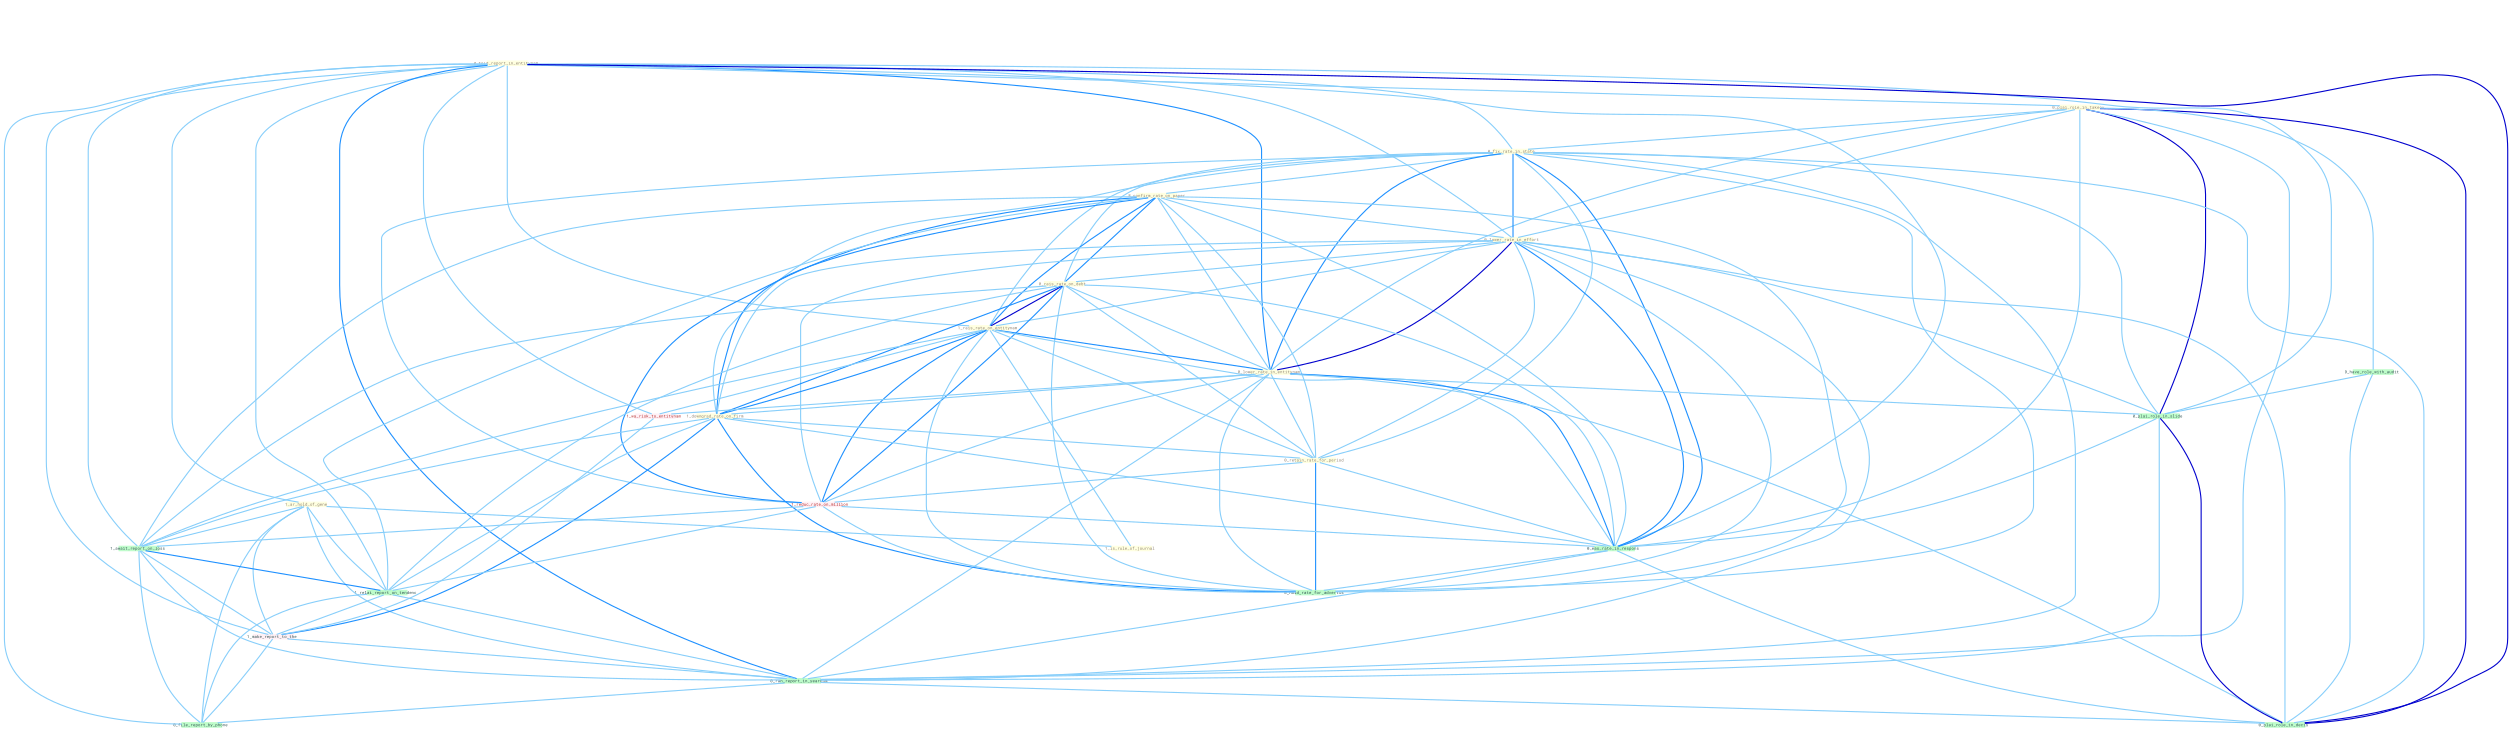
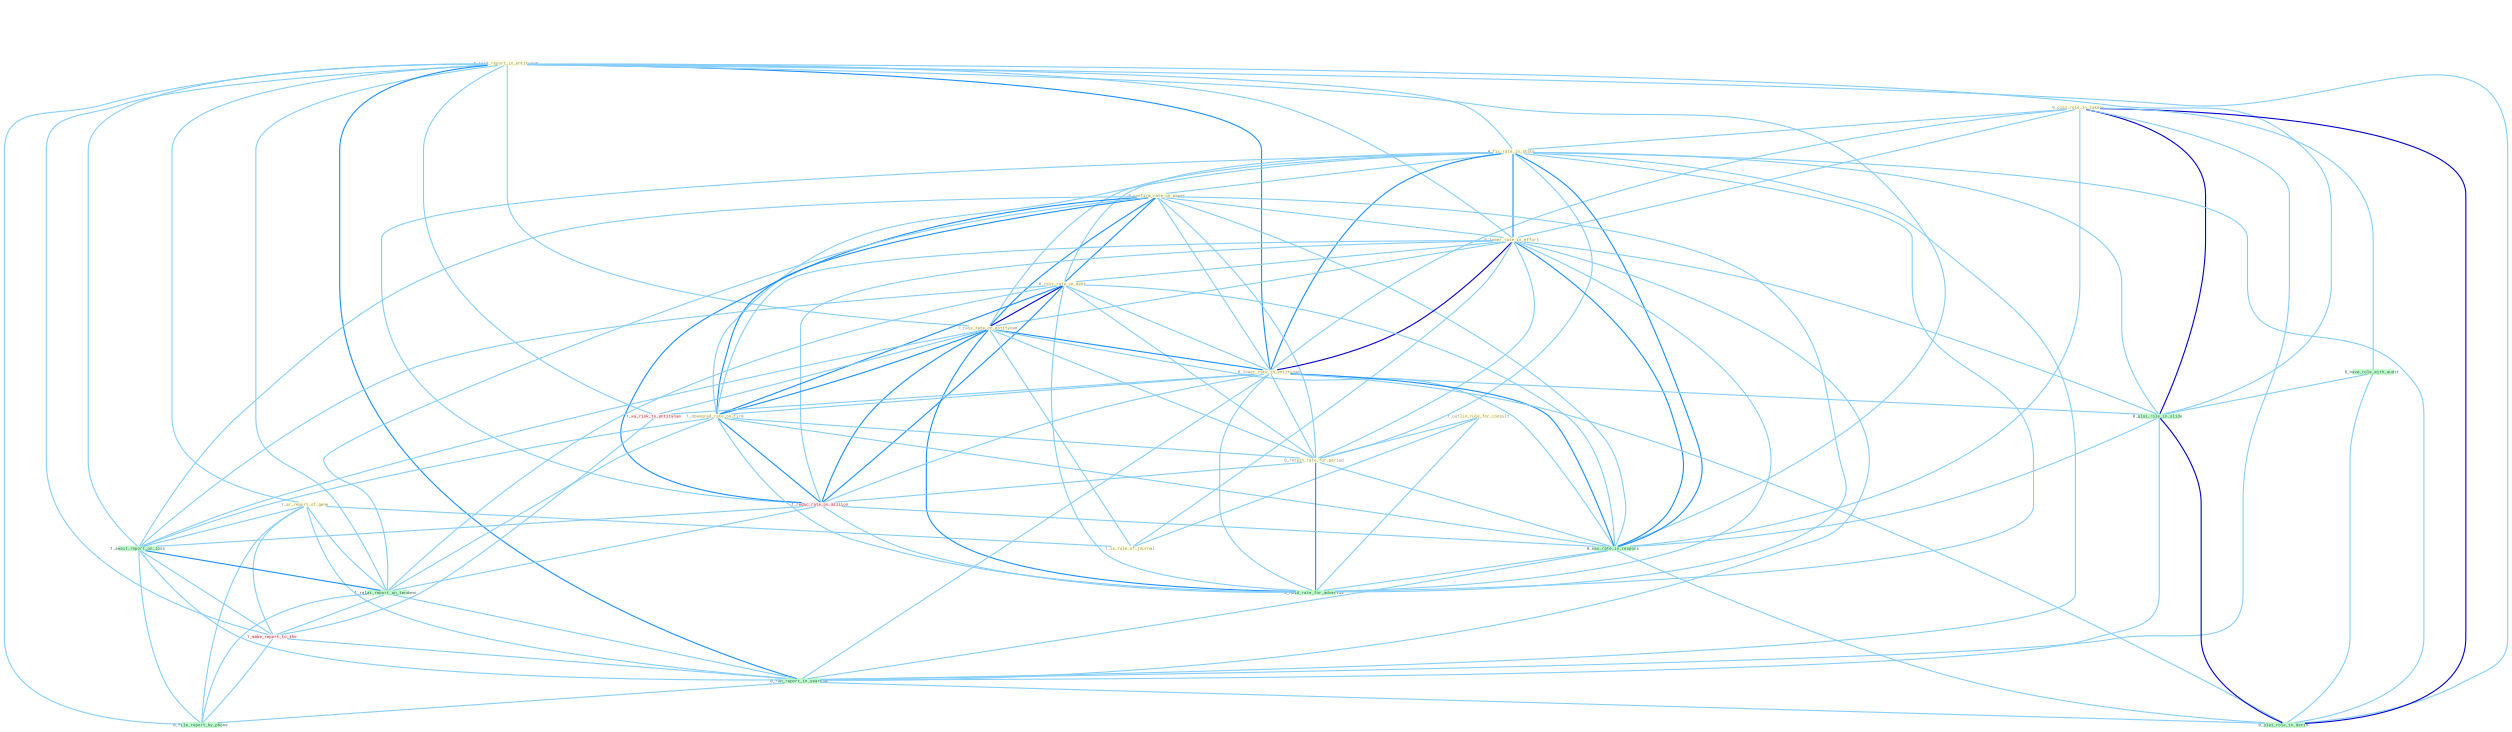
(1447, 89) -> none
(2246, 103) -> (2246, 103)
(2066, 311) -> (1333, 406)
none -> (1480, 416)
(307, 504) -> (307, 504)
(872, 545) -> (872, 545)
(513, 557) -> (769, 460)
(1005, 561) -> (1005, 561)
(273, 637) -> (273, 637)
